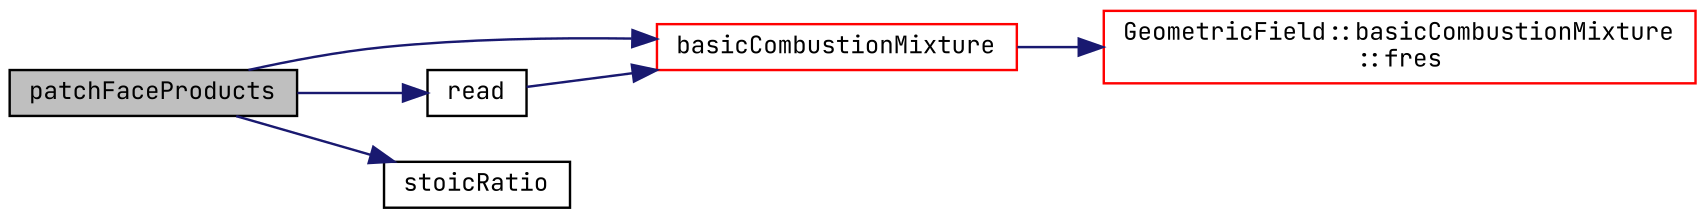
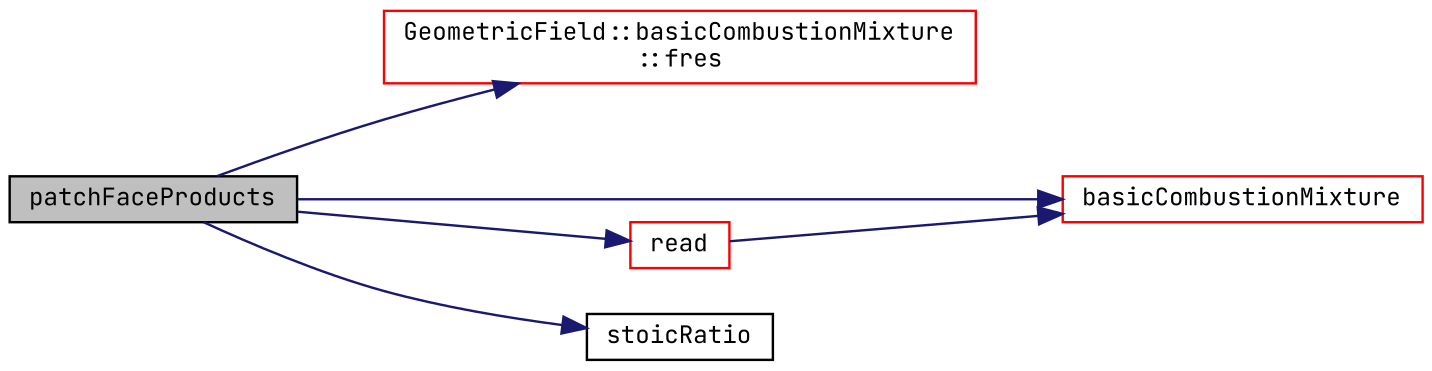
(1048, 47) -> (355, 129)
(477, 93) -> (680, 245)
